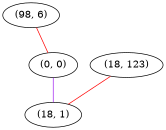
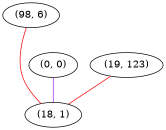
(42, 40) -> (21, 68)
(127, 65) -> (127, 65)
